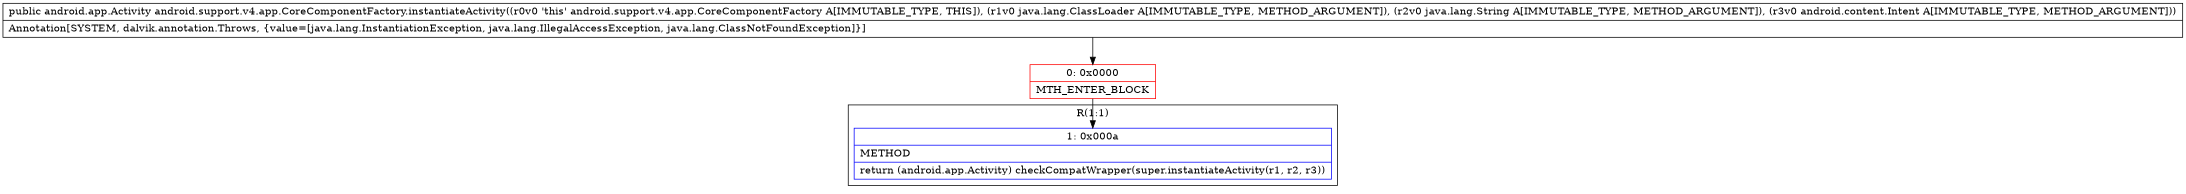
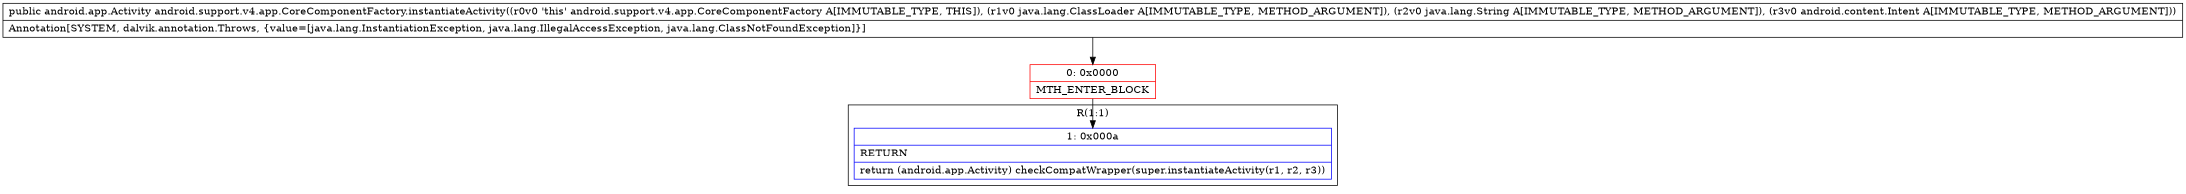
(886, 153) -> (884, 153)
